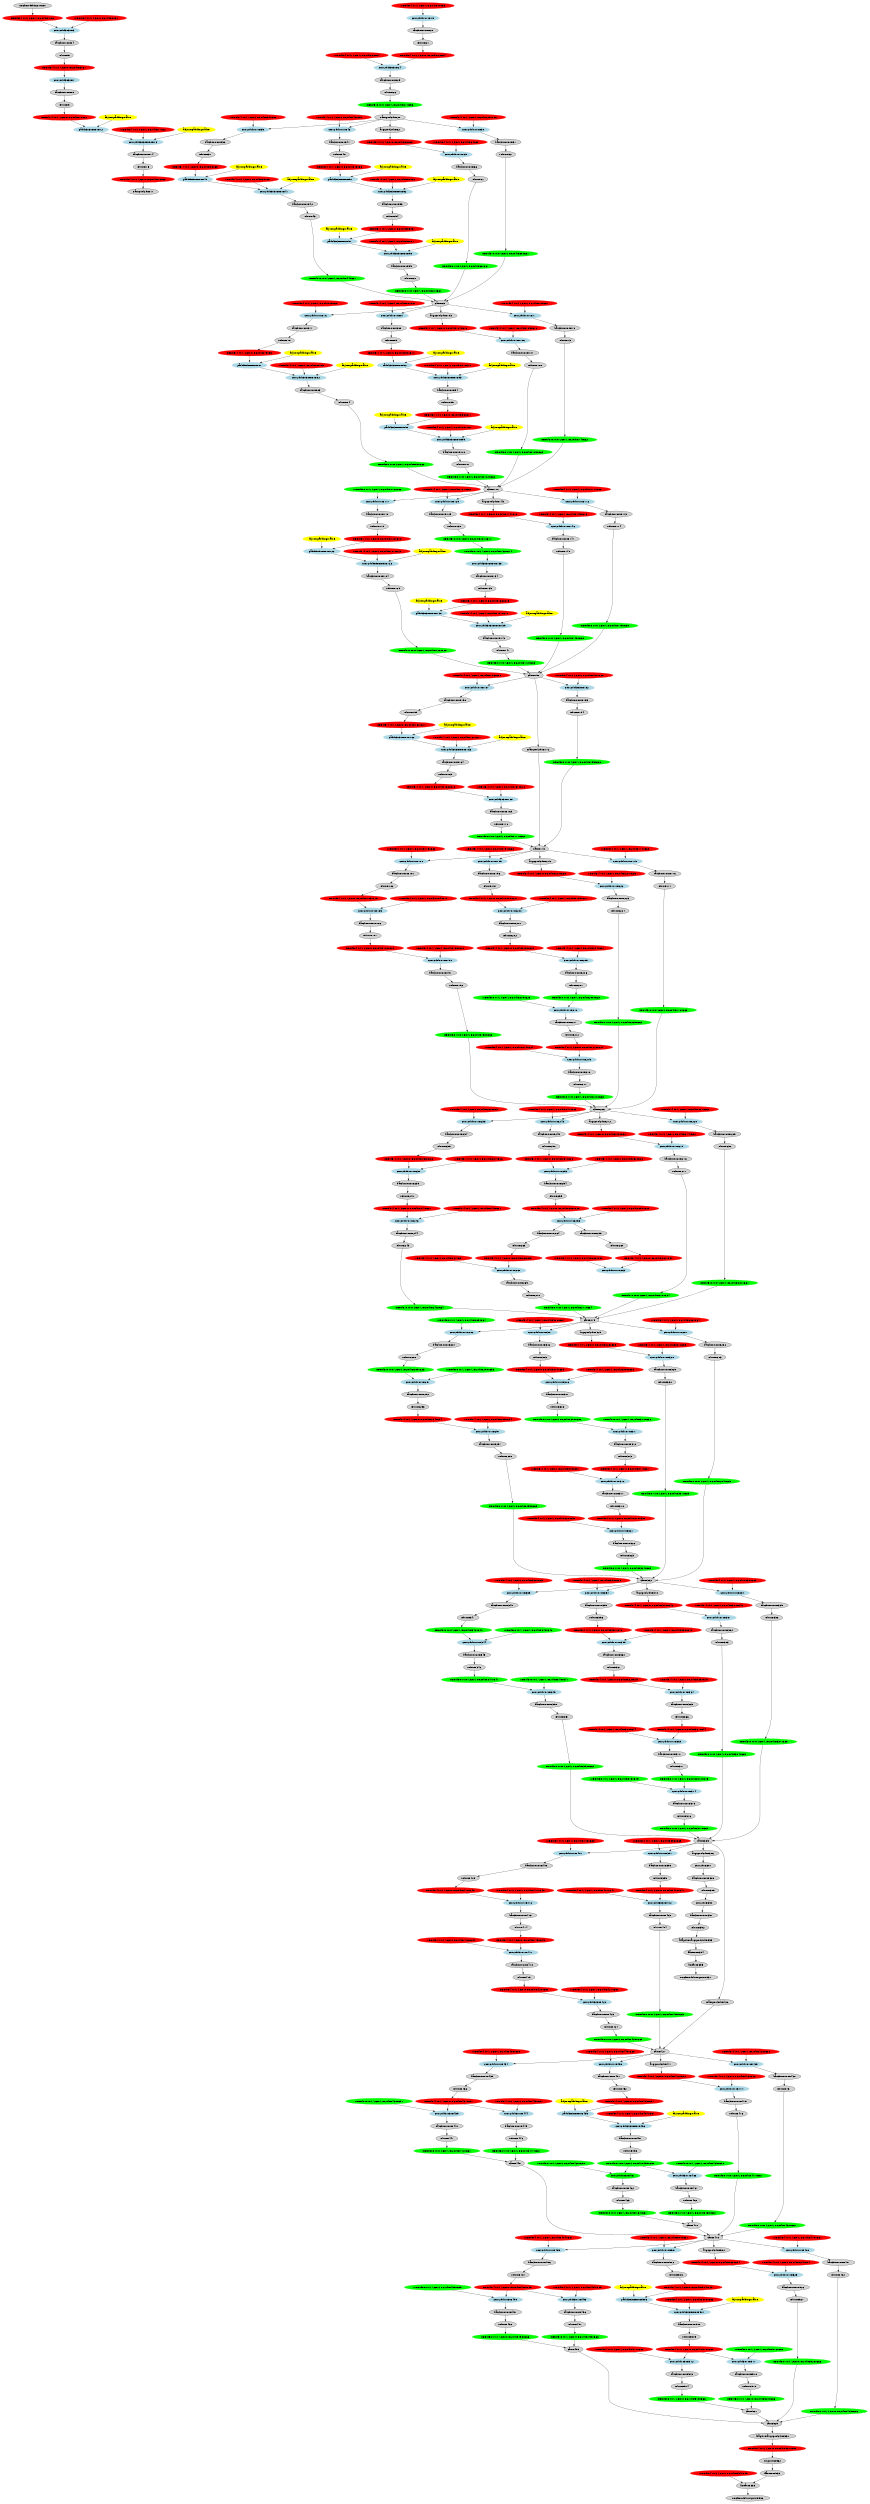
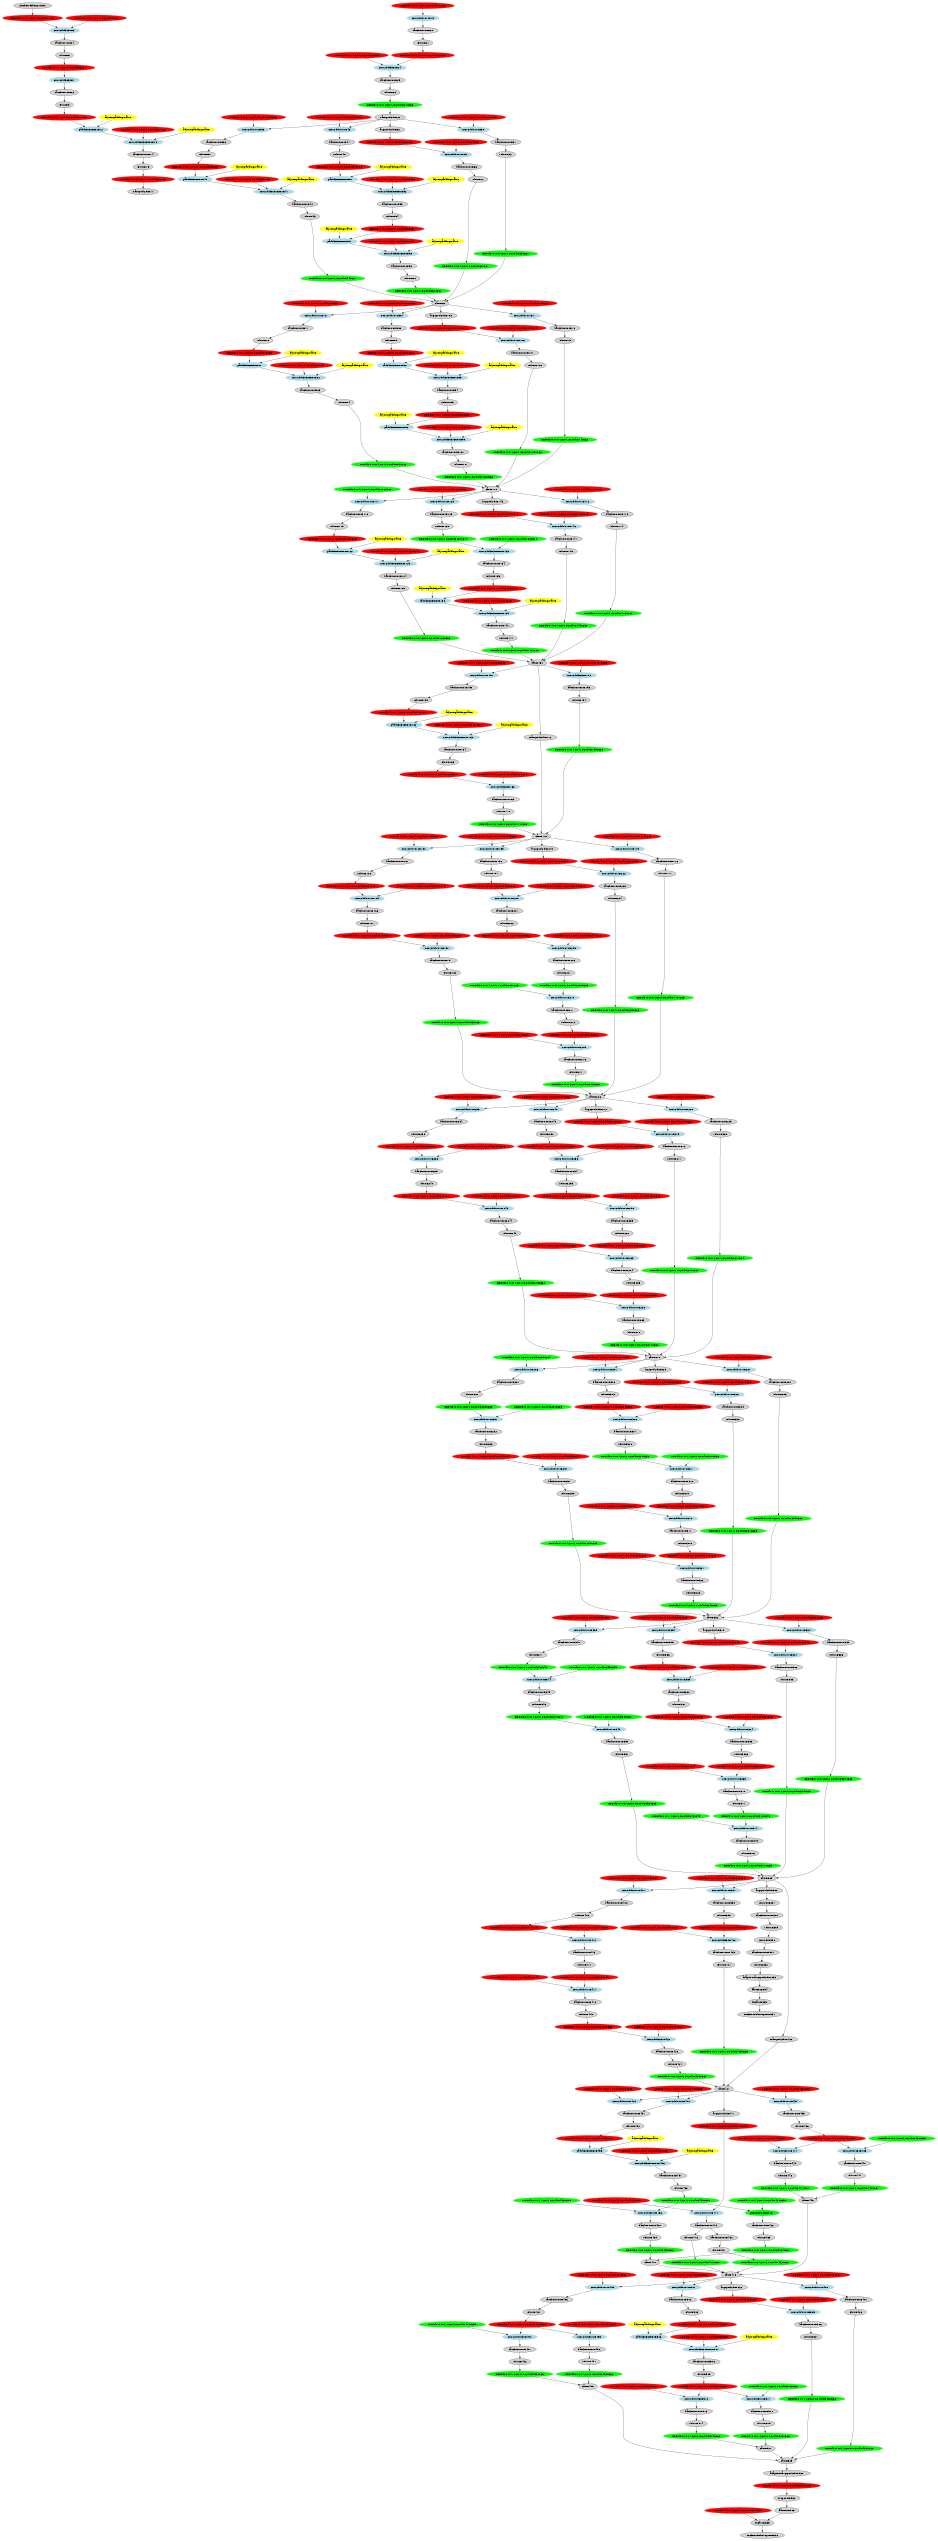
(477, 545) -> (468, 545)
(559, 1227) -> (622, 1263)
(765, 2070) -> (713, 2231)
